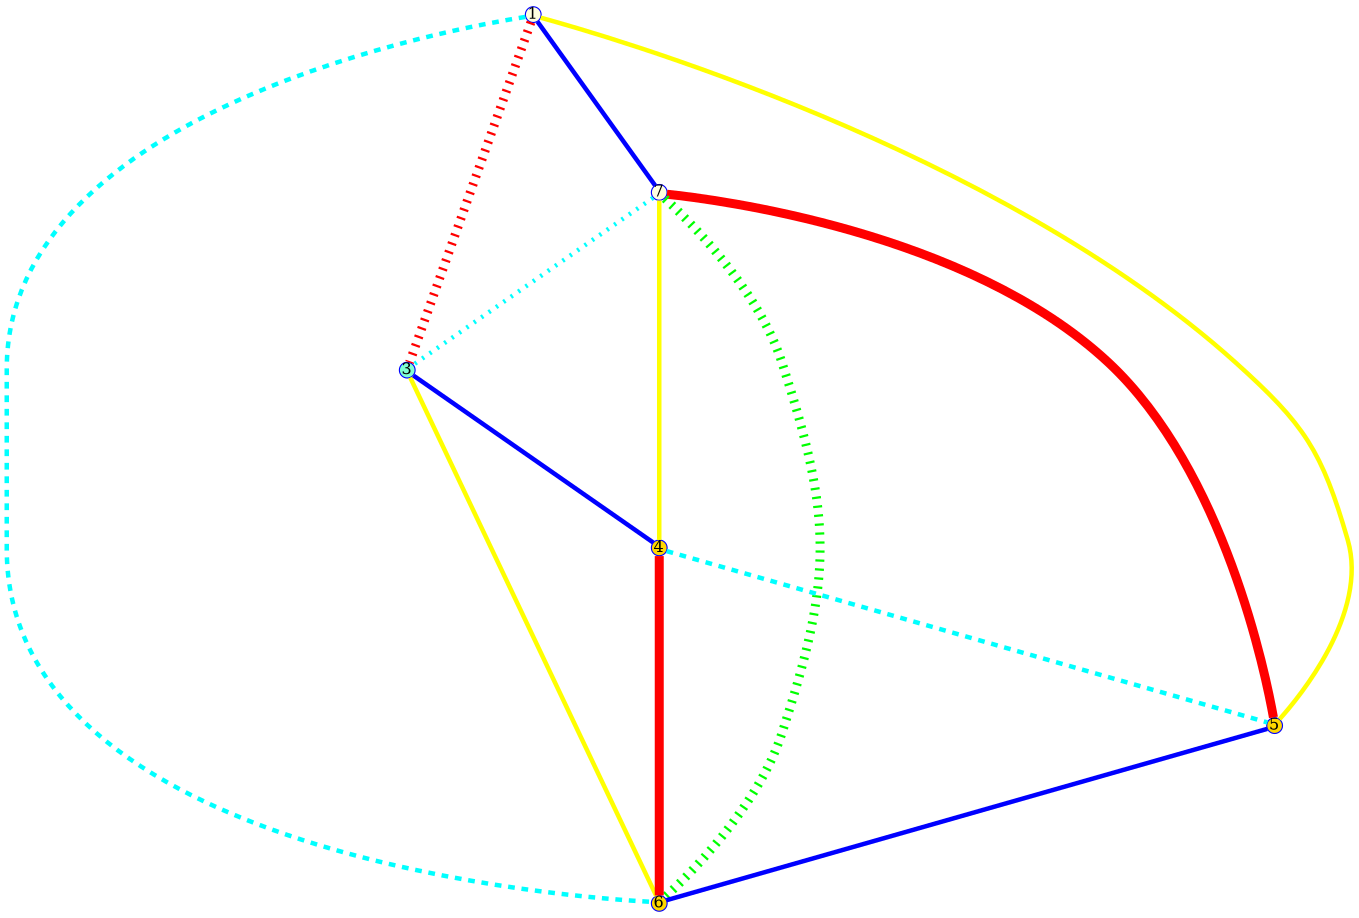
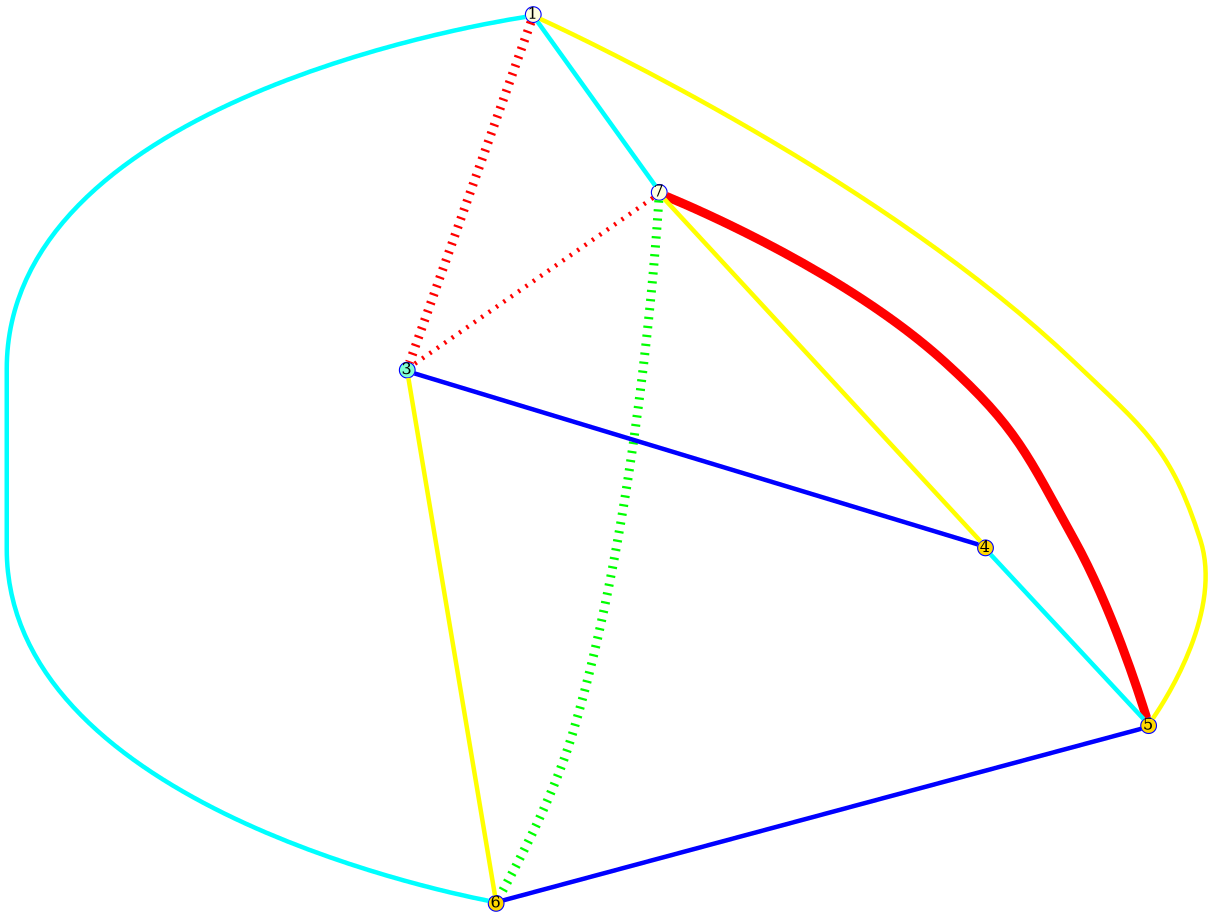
(596, 104) -> (596, 104)
(533, 281) -> (533, 281)
(7, 521) -> (7, 441)
(967, 637) -> (1067, 637)
(659, 726) -> none
